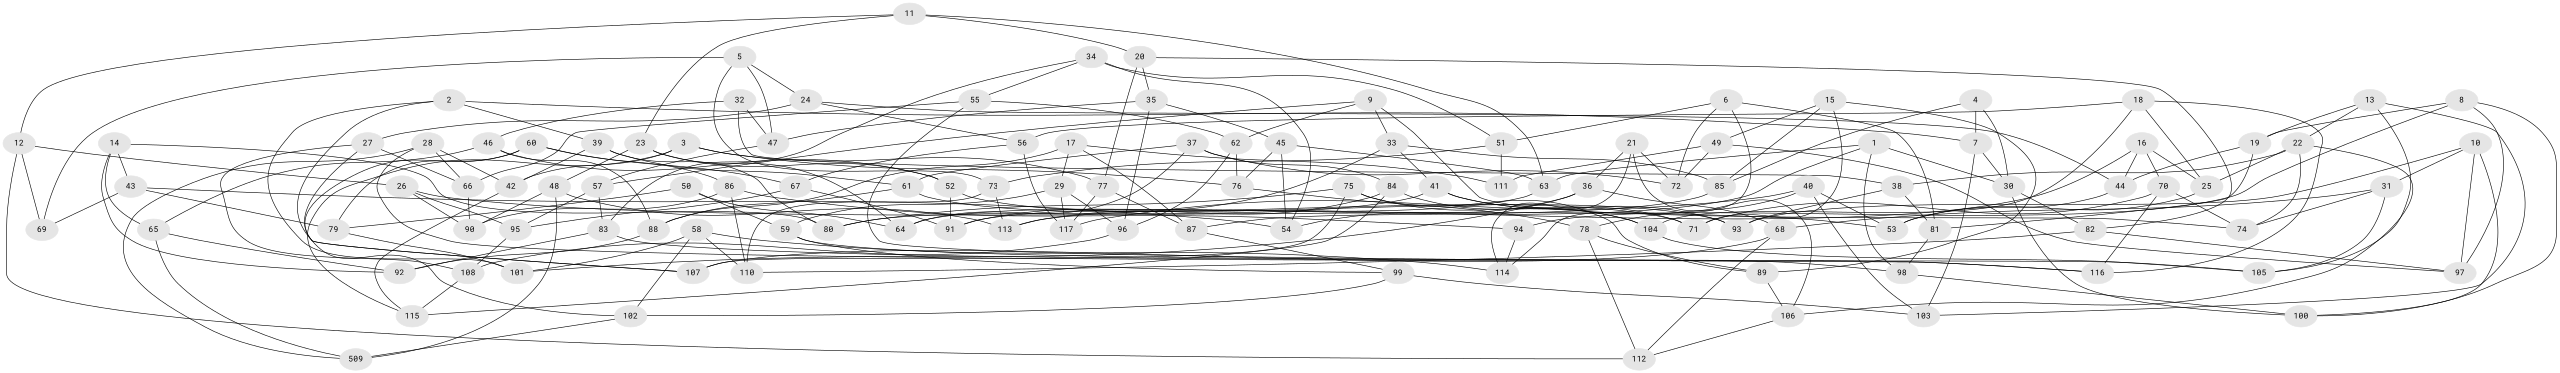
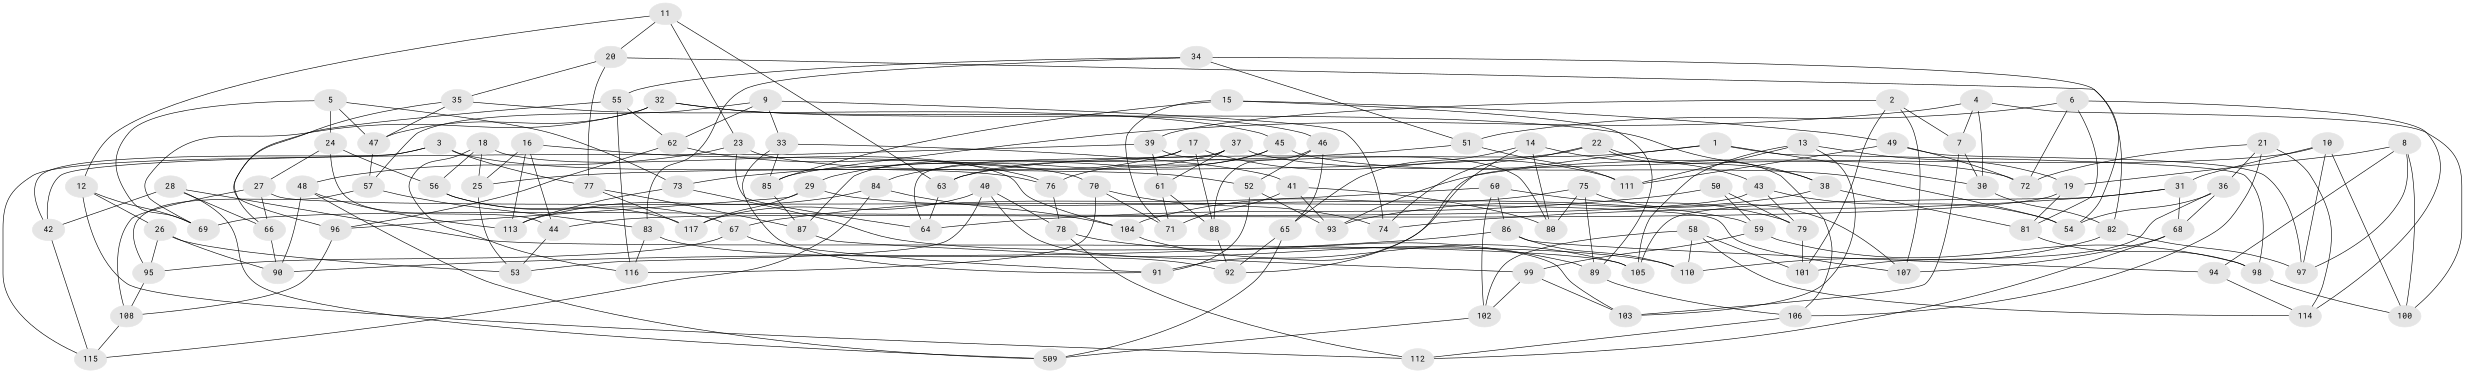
none -> (400, 124)
(2326, 127) -> (1679, 174)
(2086, 288) -> (2312, 118)
